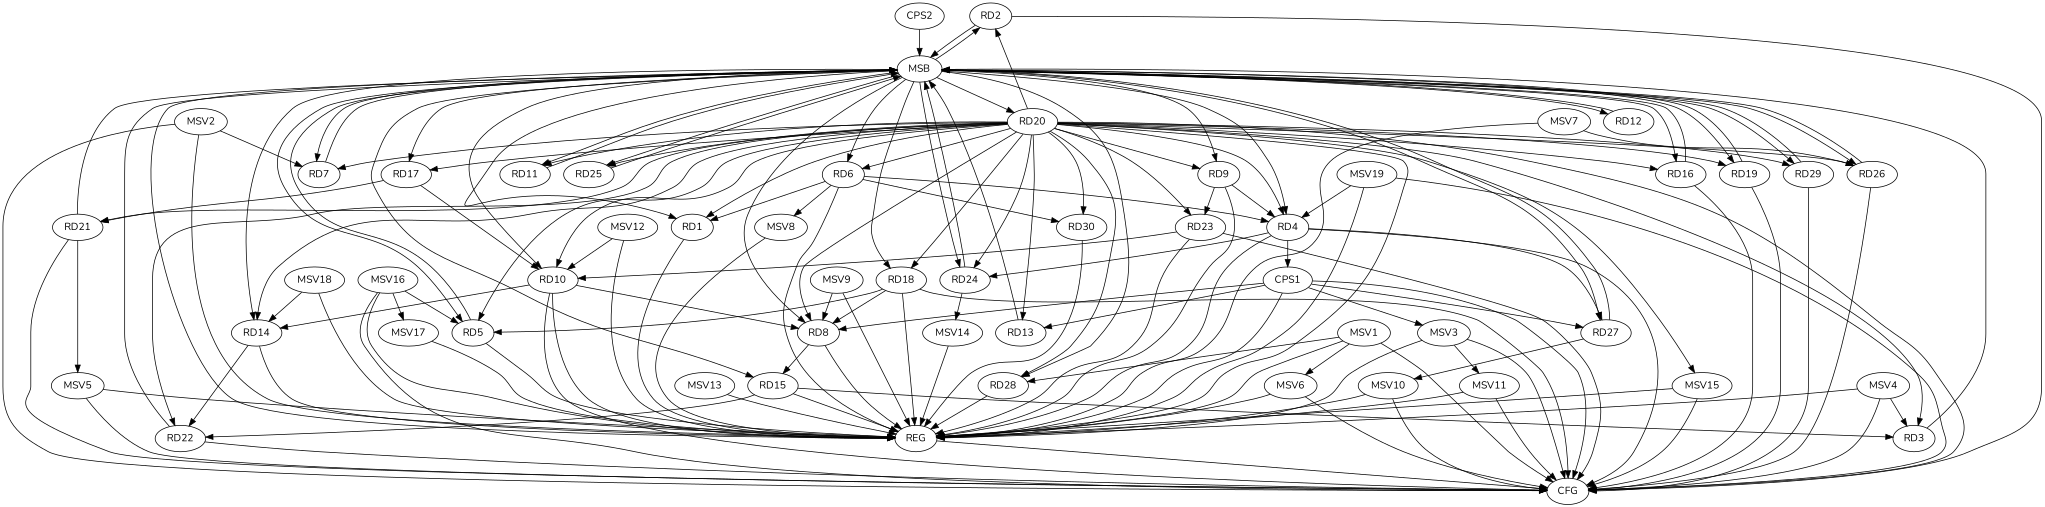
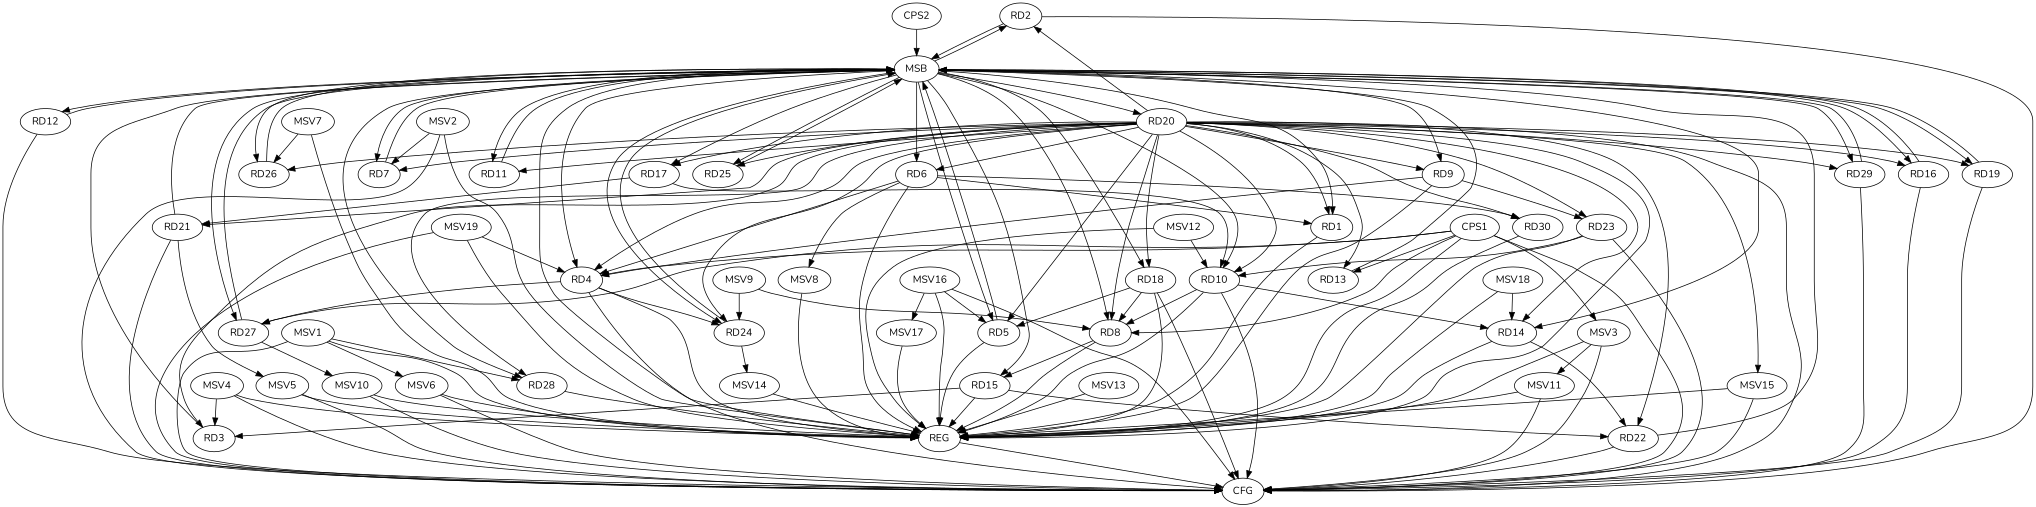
(1288, 250) -> (1029, 250)
(875, 356) -> (739, 303)
(1815, 421) -> (125, 454)
